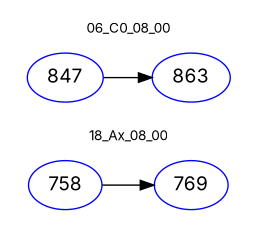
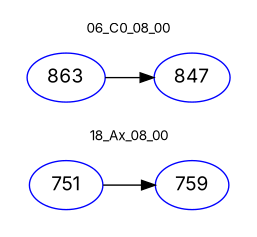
(121, 78) -> (123, 78)
(65, 185) -> (66, 185)
(191, 185) -> (192, 185)
